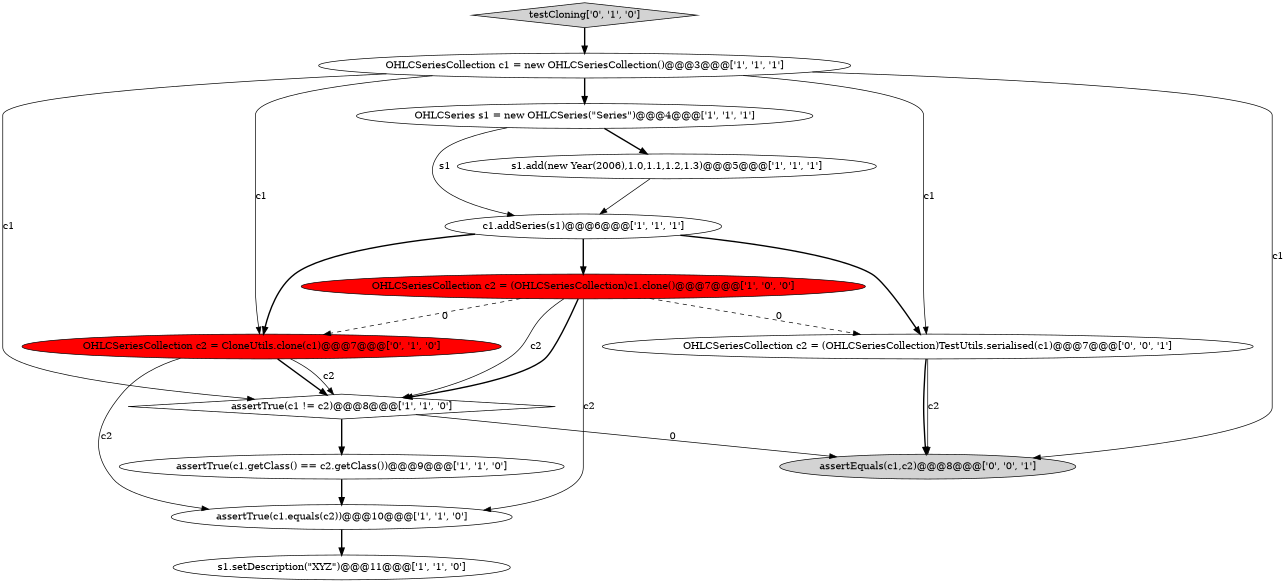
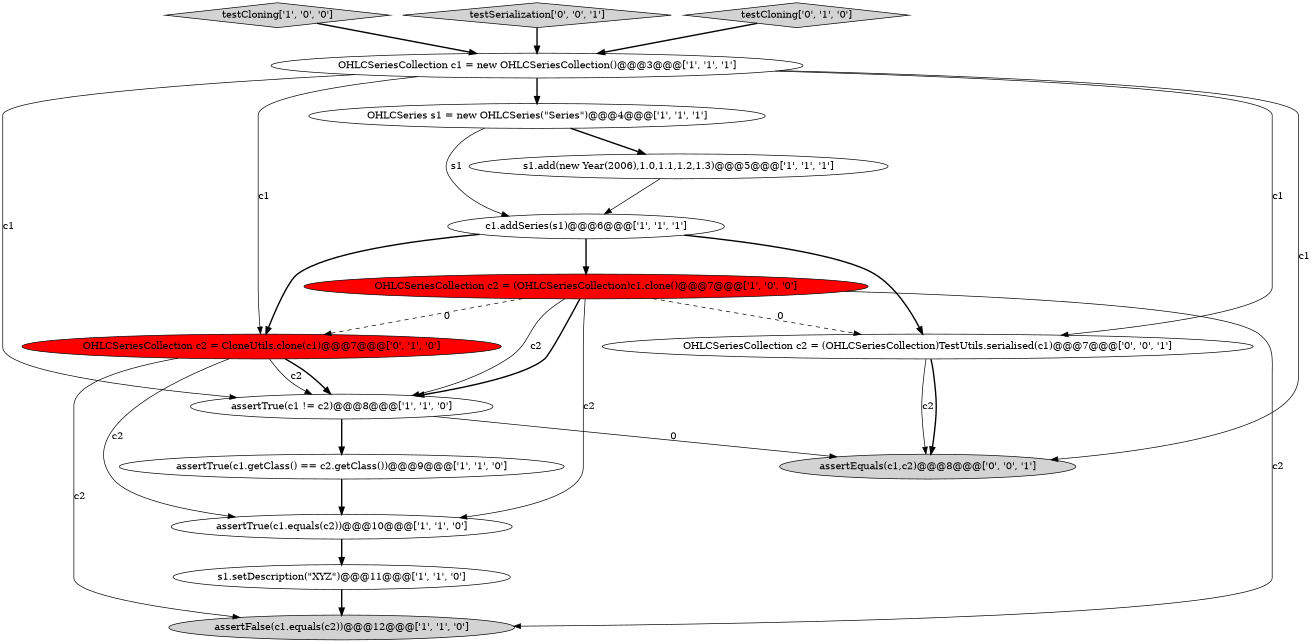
none -> (277, 15)
none -> (537, 15)
(342, 407) -> (342, 407)
none -> (342, 627)
